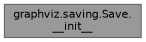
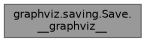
(73, 21) -> (73, 21)
